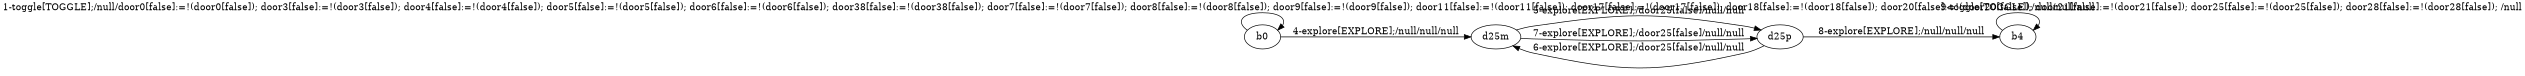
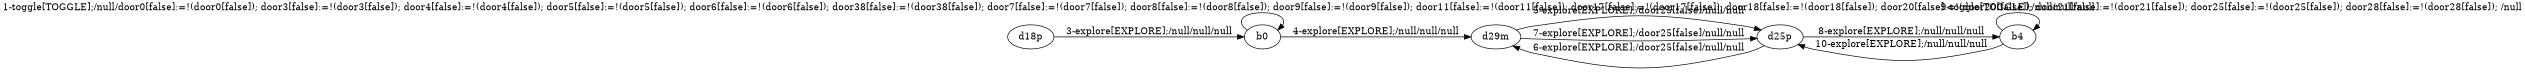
none -> (1031, 37)
(1496, 37) -> (1496, 37)
none -> (1904, 60)
